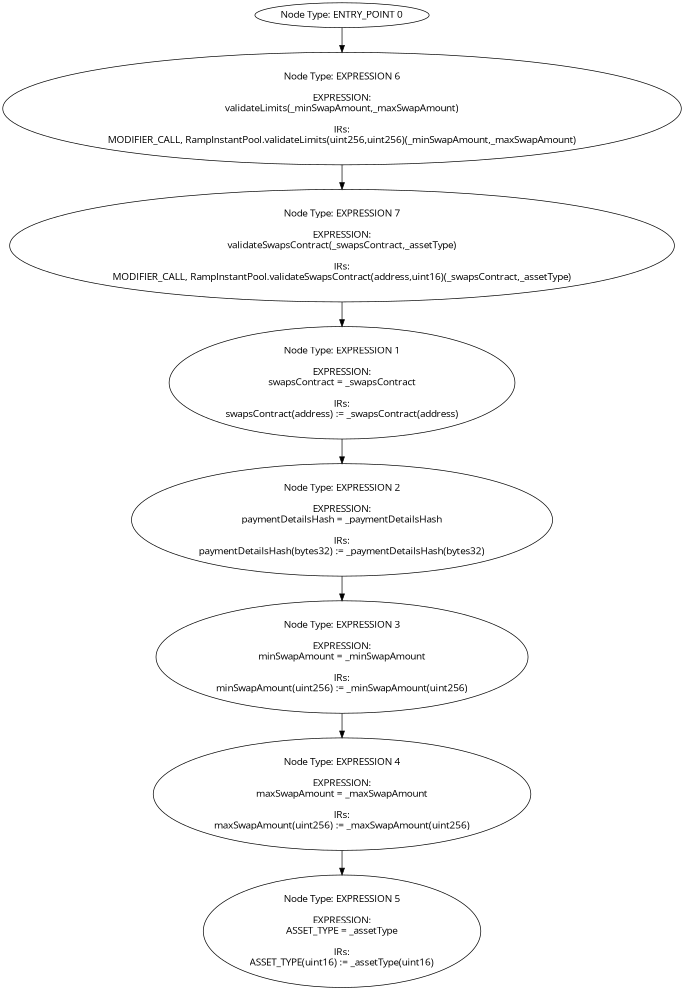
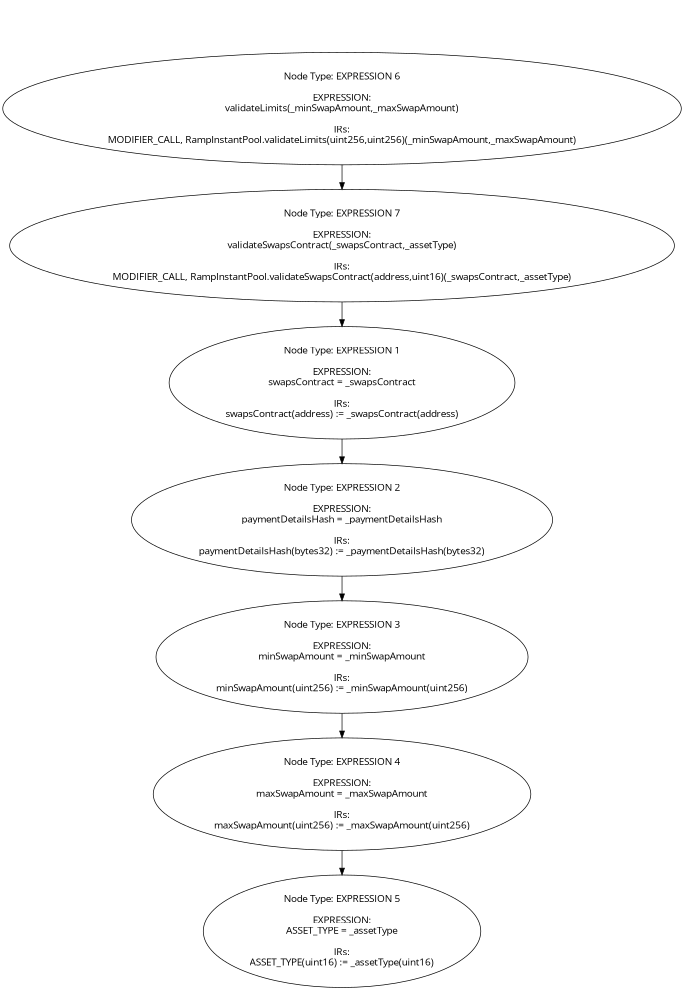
(342, 15) -> none
